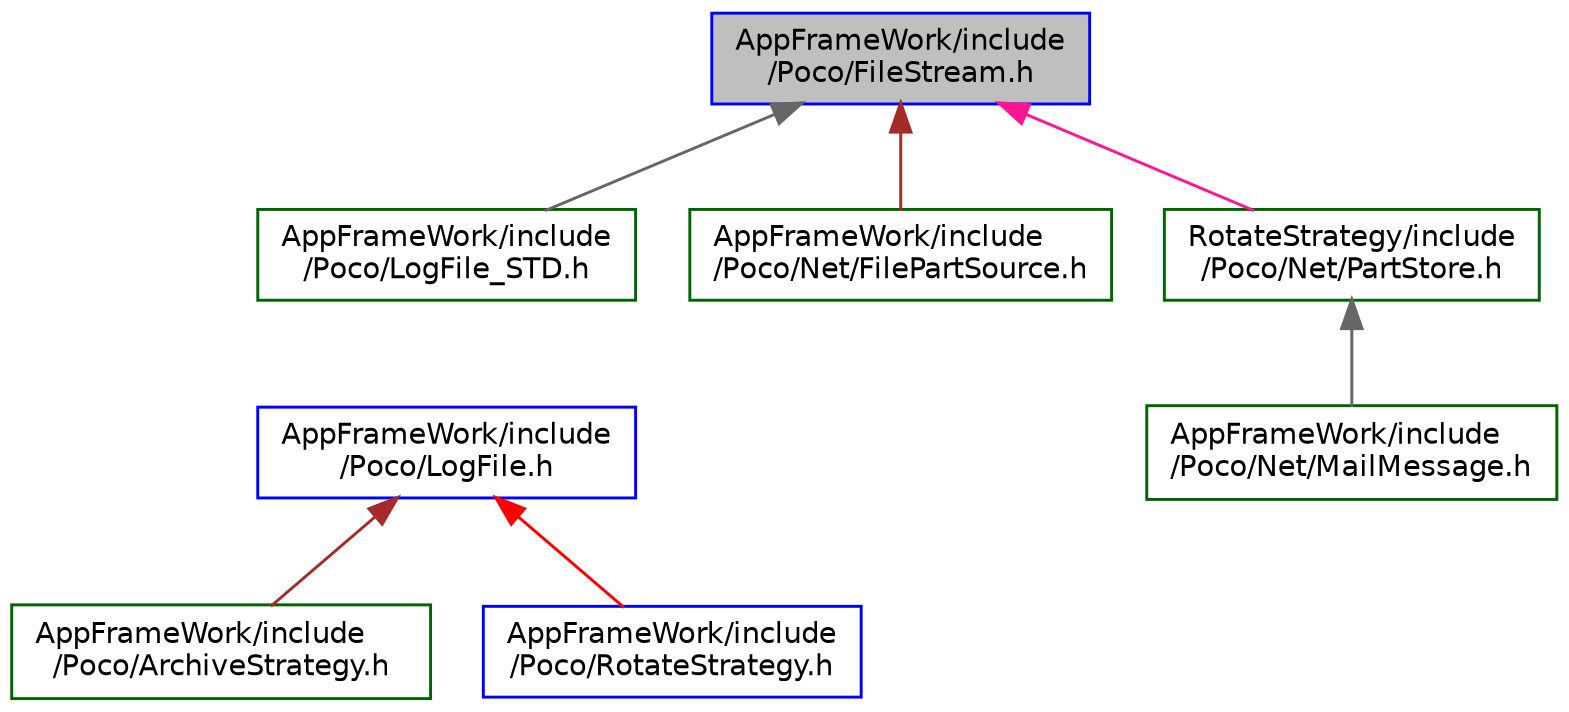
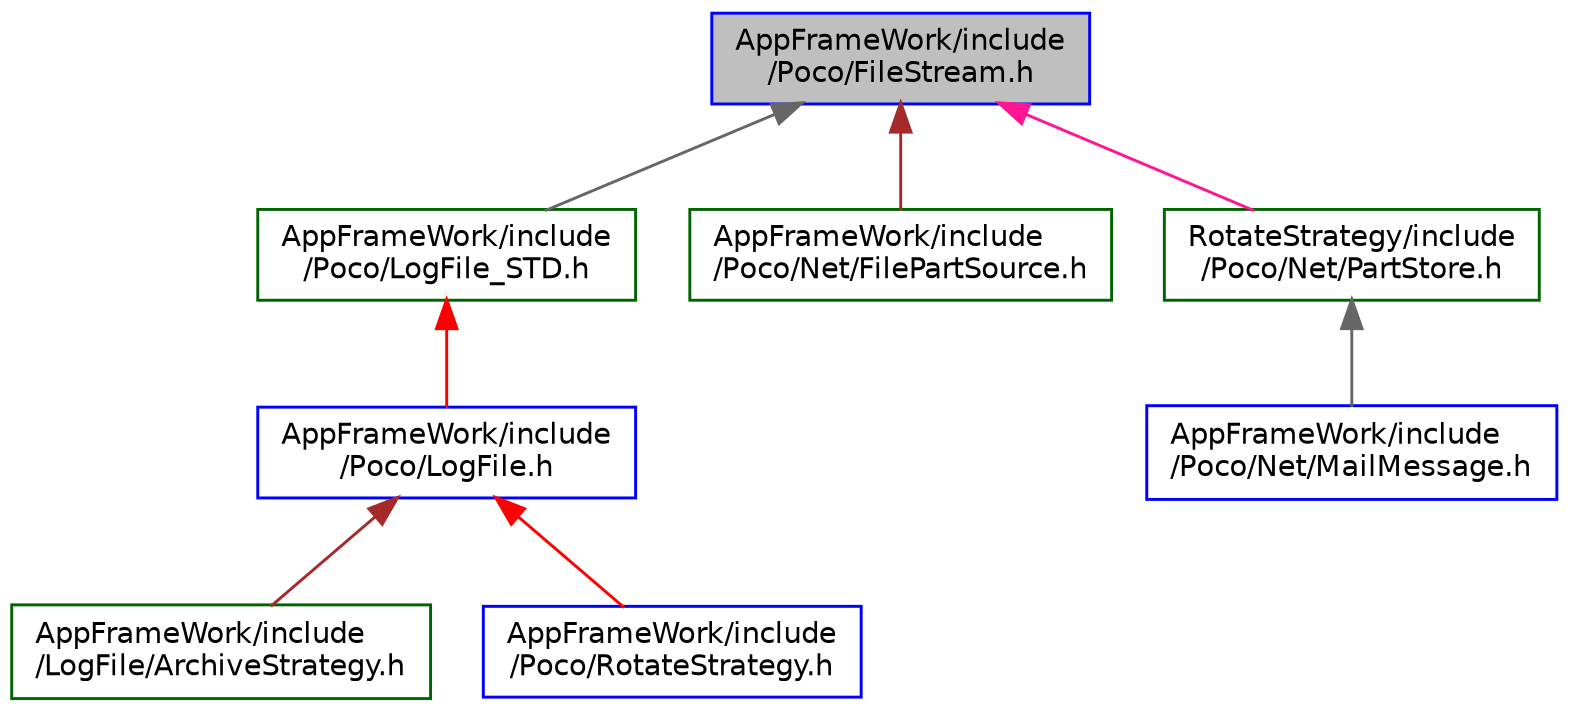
none -> (447, 368)
(1352, 453) -> (1352, 453)
(221, 652) -> (221, 652)
